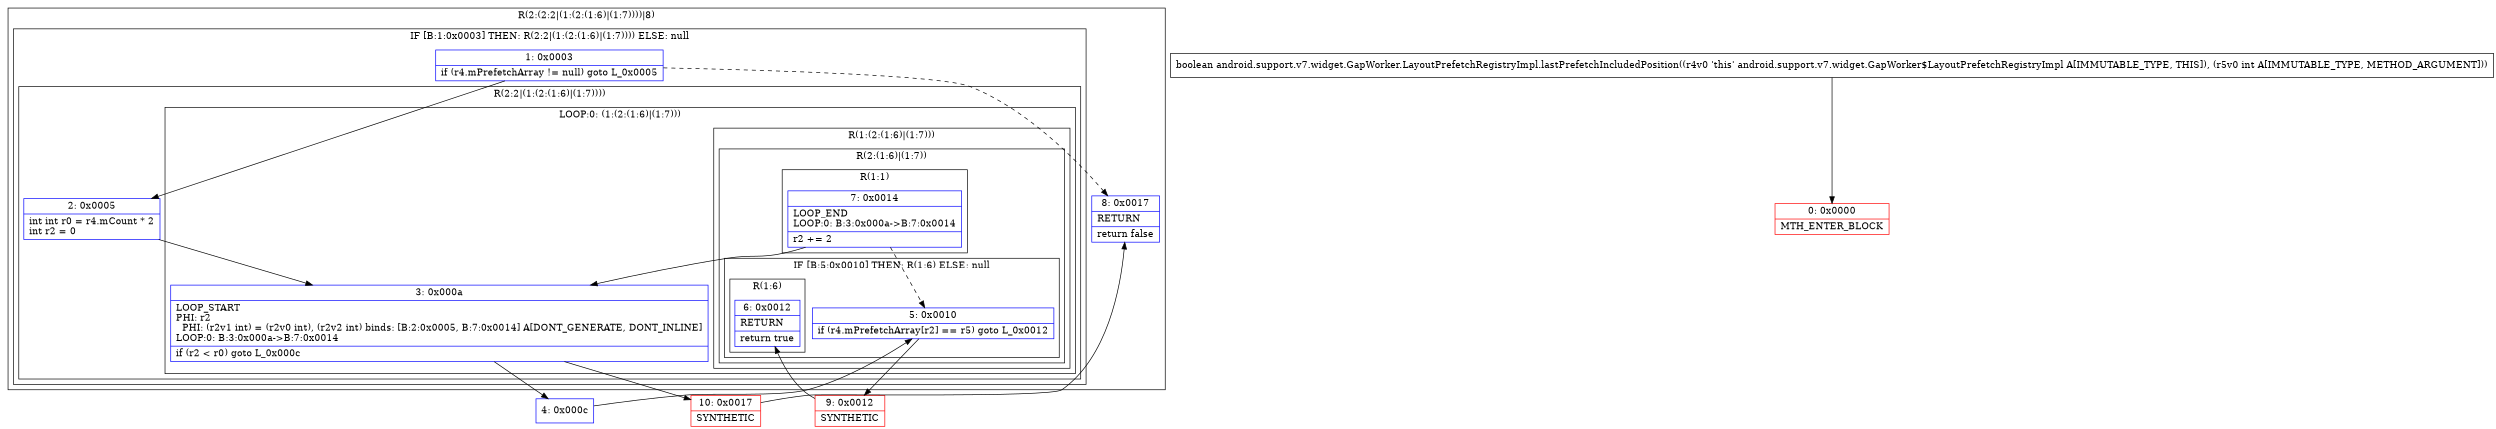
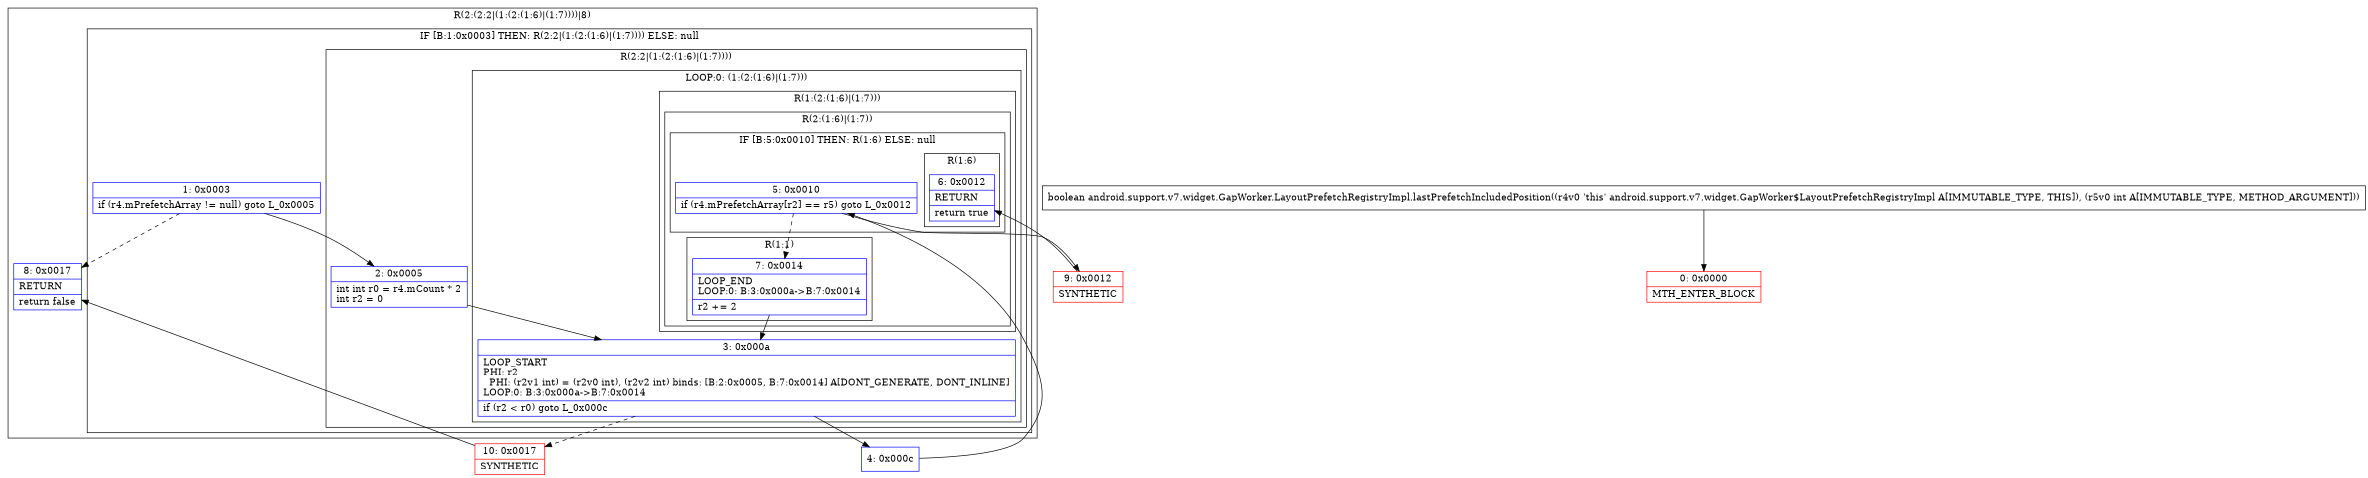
(906, 275) -> (791, 228)
(624, 380) -> (593, 430)
